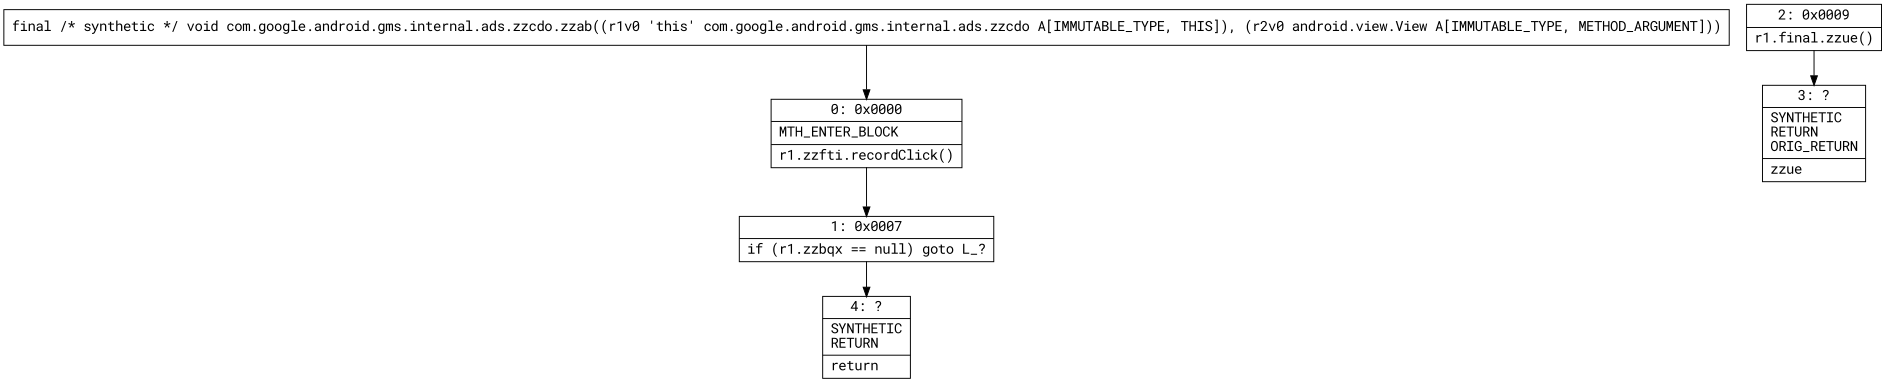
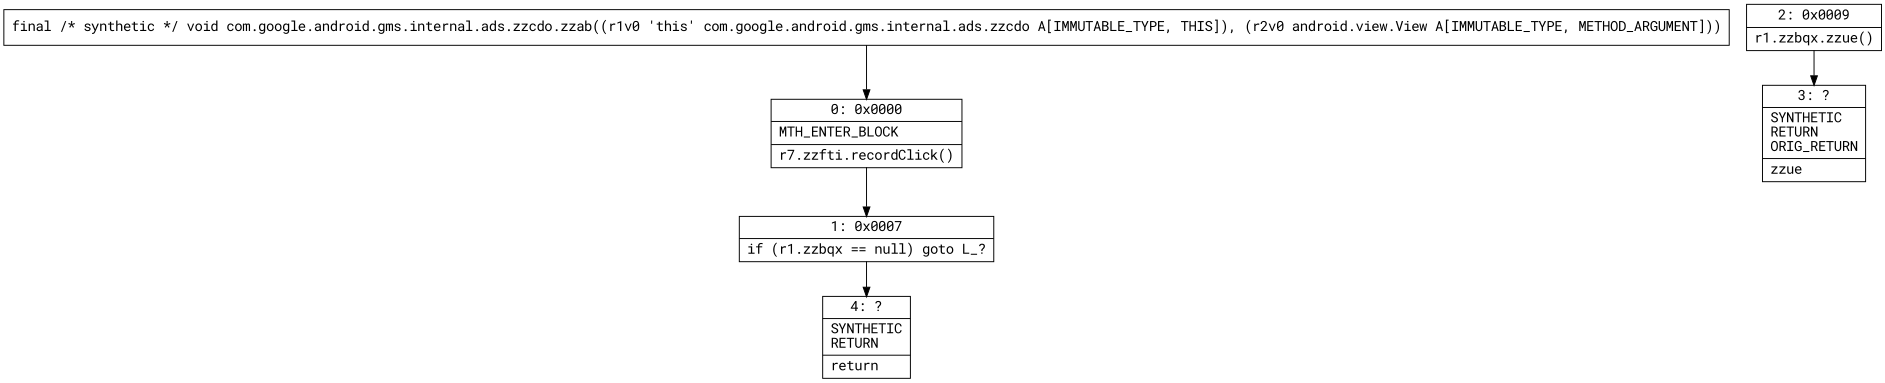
(1814, 39) -> (1814, 39)
(867, 156) -> (867, 156)
